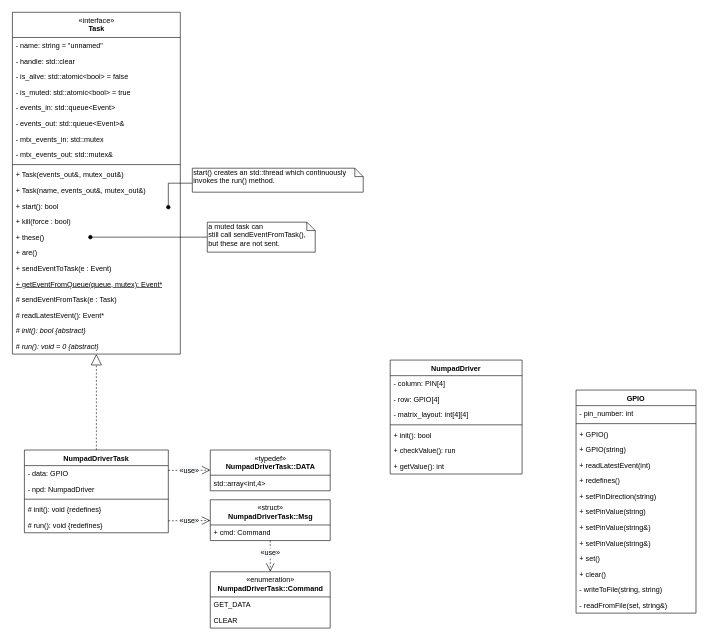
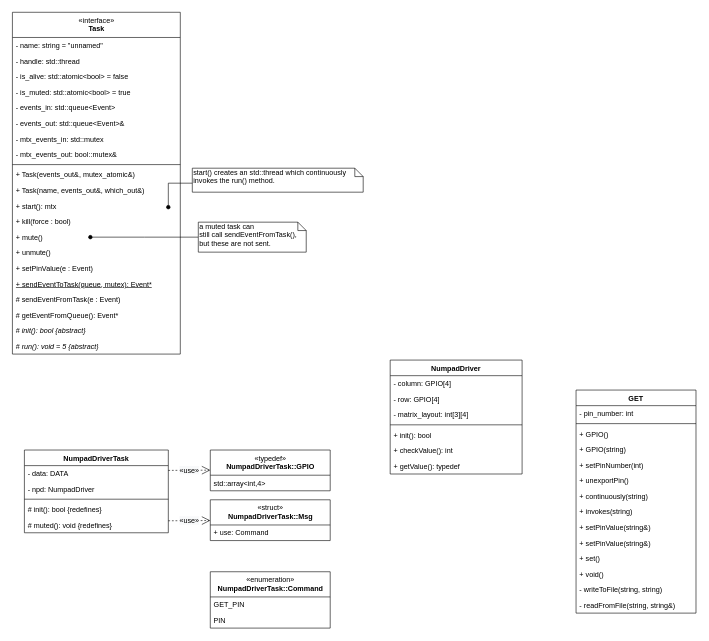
(49, 61) -> (52, 61)
(69, 155) -> (70, 155)
(75, 175) -> (80, 175)
(86, 191) -> (85, 191)
(42, 206) -> (41, 206)
(261, 237) -> (252, 237)
(33, 238) -> (31, 238)
(29, 253) -> (35, 253)
(68, 269) -> (58, 269)
(94, 285) -> (90, 285)
(70, 300) -> (72, 300)
(67, 316) -> (71, 316)
(66, 347) -> (66, 347)
(422, 384) -> (424, 384)
(636, 398) -> (636, 398)
(96, 408) -> none
(440, 415) -> (440, 415)
(428, 451) -> (427, 451)
(271, 463) -> (271, 463)
(622, 466) -> (615, 466)
(423, 467) -> (432, 467)
(49, 474) -> (49, 474)
(604, 481) -> (608, 481)
(625, 497) -> (620, 497)
(73, 510) -> (73, 510)
(618, 512) -> (611, 512)
(73, 526) -> (77, 526)
(239, 533) -> (239, 533)
(270, 556) -> none
(596, 575) -> (594, 575)
(230, 605) -> (228, 605)
(630, 606) -> (636, 606)
(224, 621) -> (220, 621)
